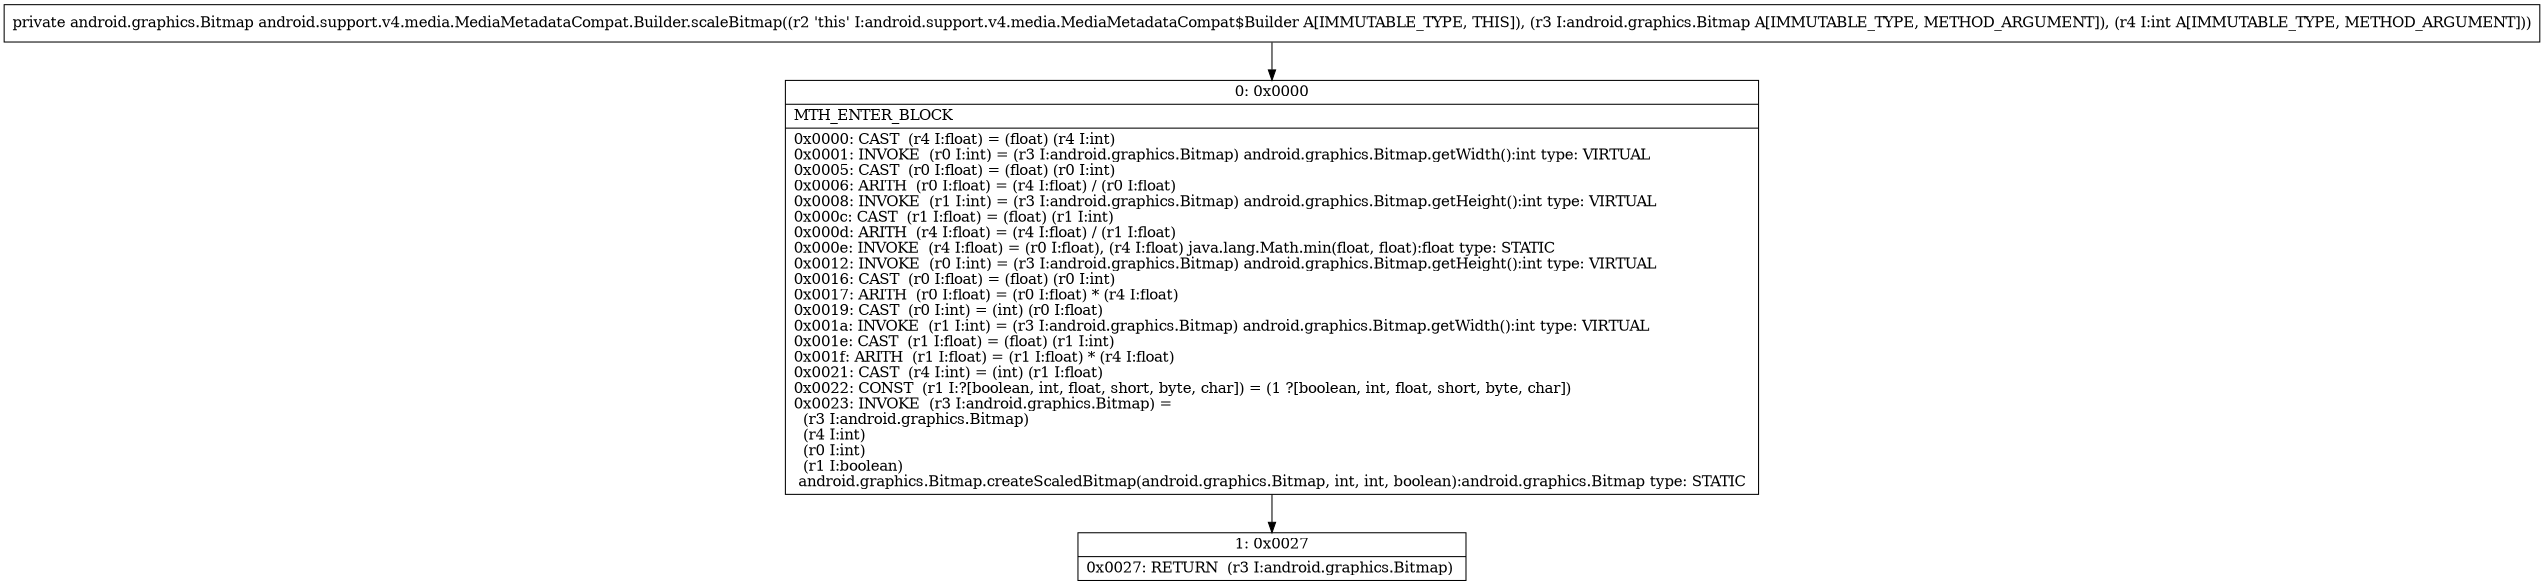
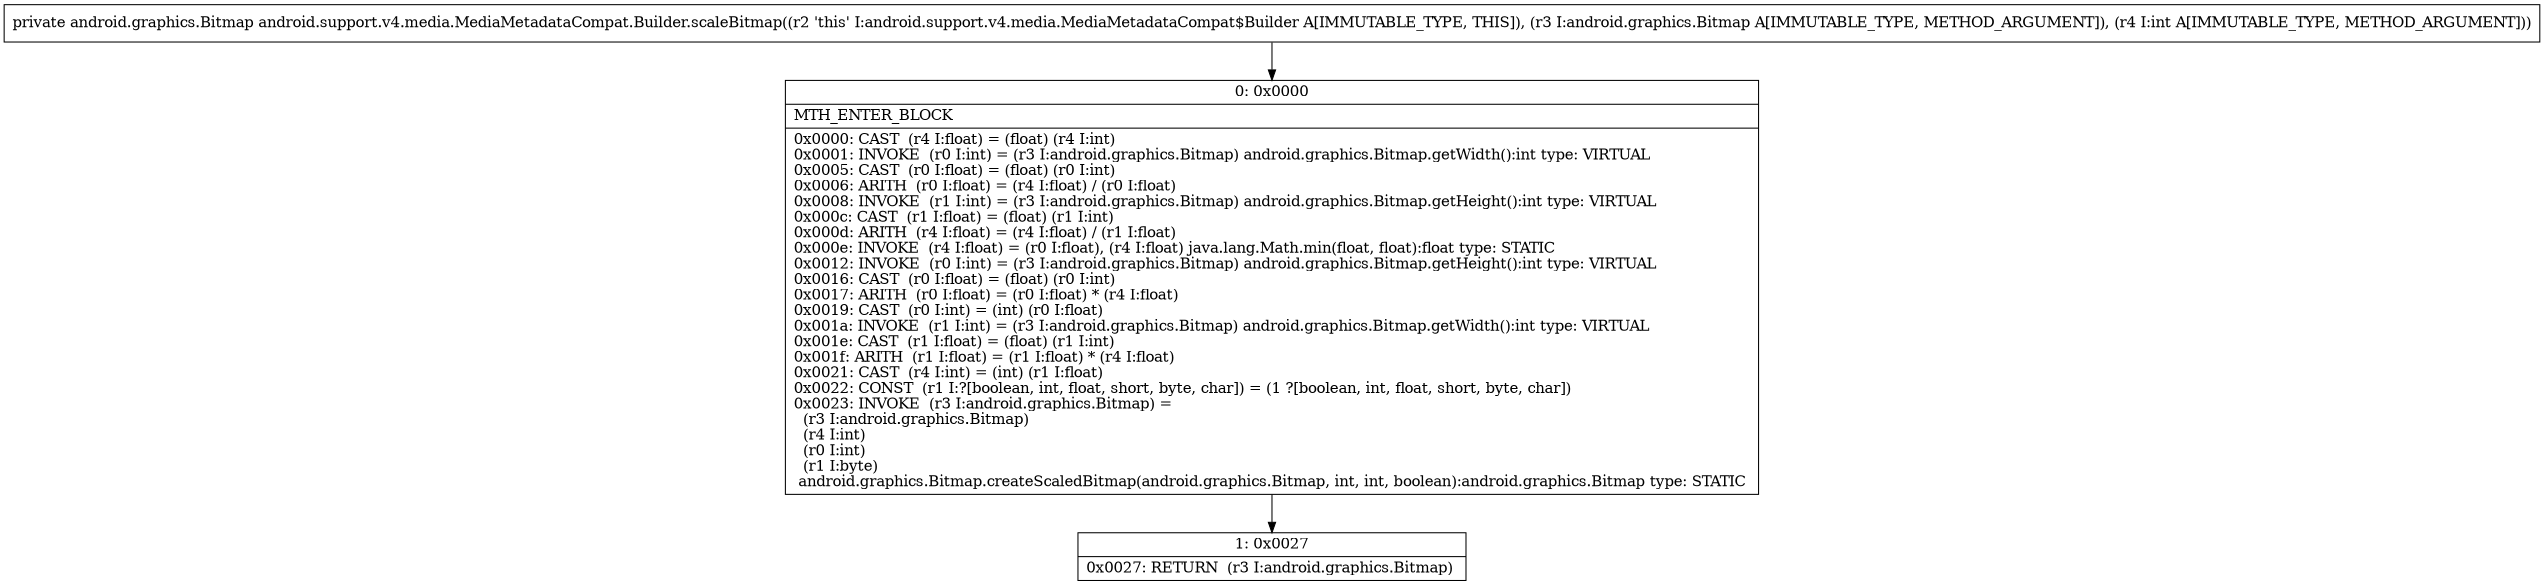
(849, 466) -> (836, 466)
